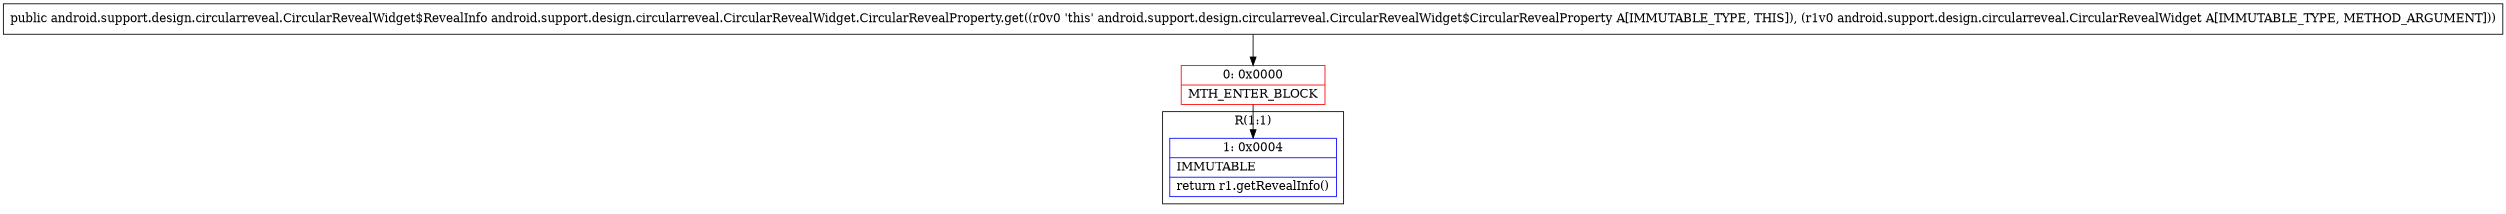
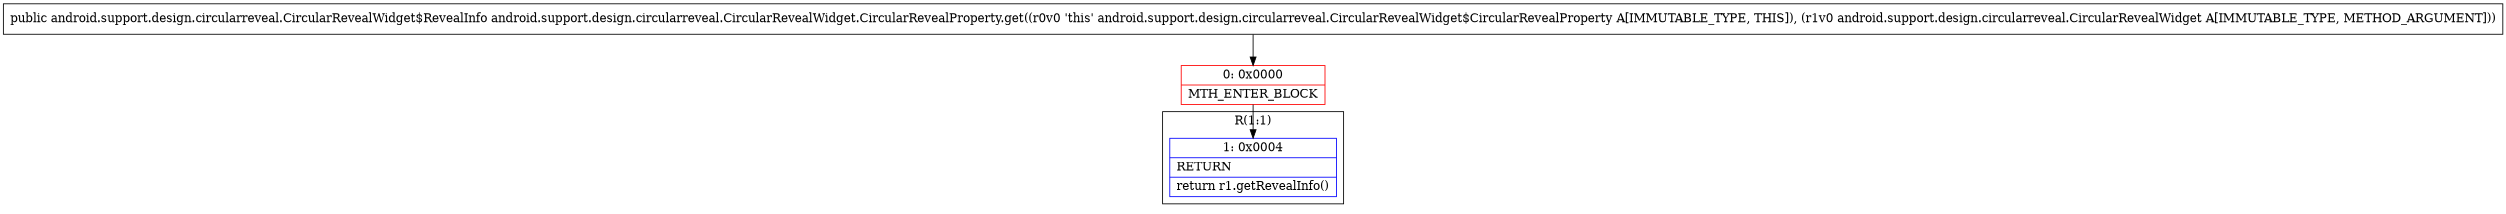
(1216, 167) -> (1204, 167)
